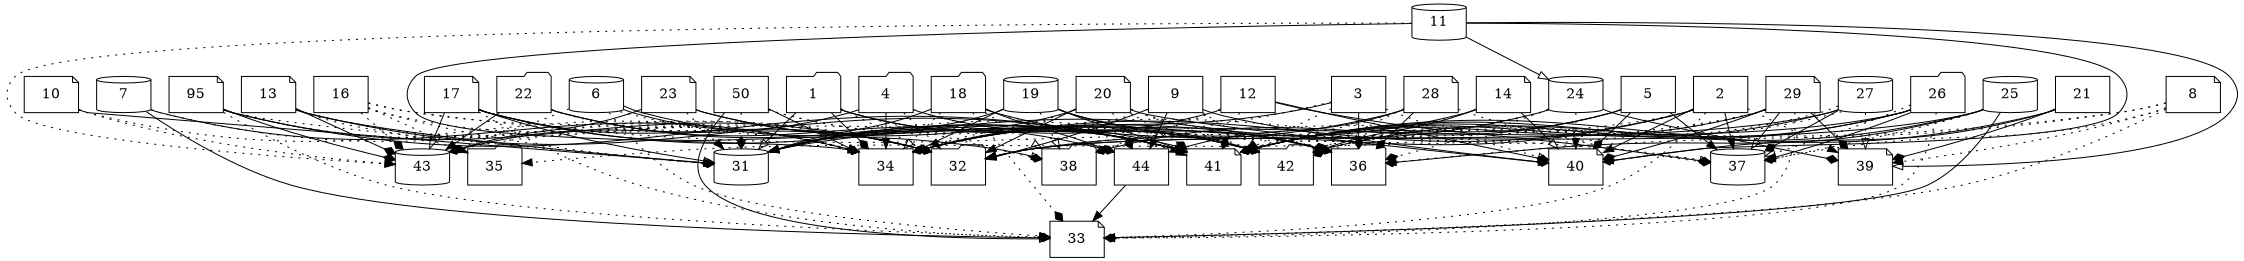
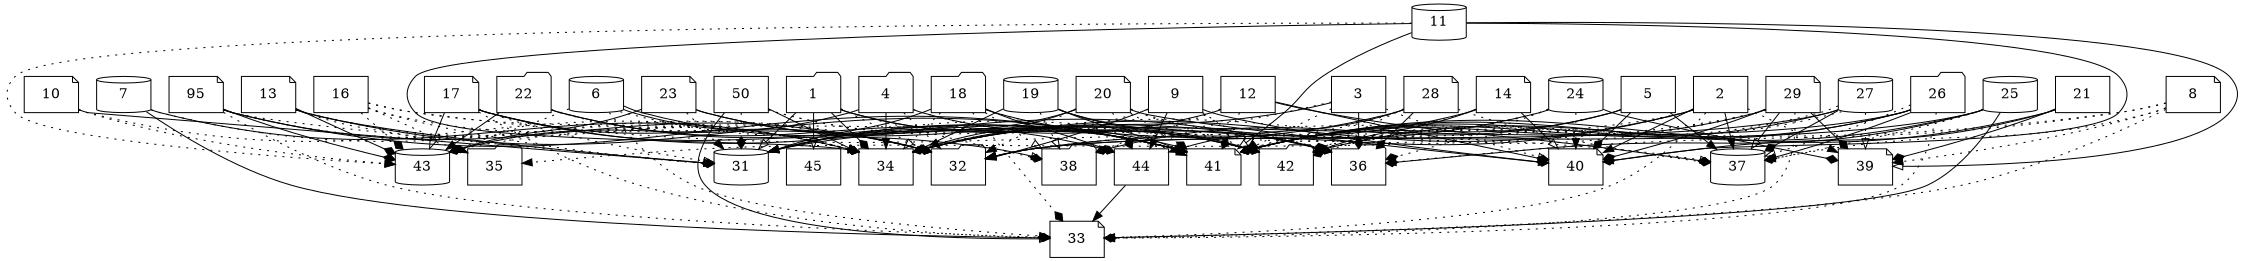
(1503, 56) -> (1322, 77)
(1036, 128) -> (1036, 128)
(1000, 130) -> (1000, 130)
(891, 131) -> none
(590, 140) -> (590, 140)
none -> (814, 167)
